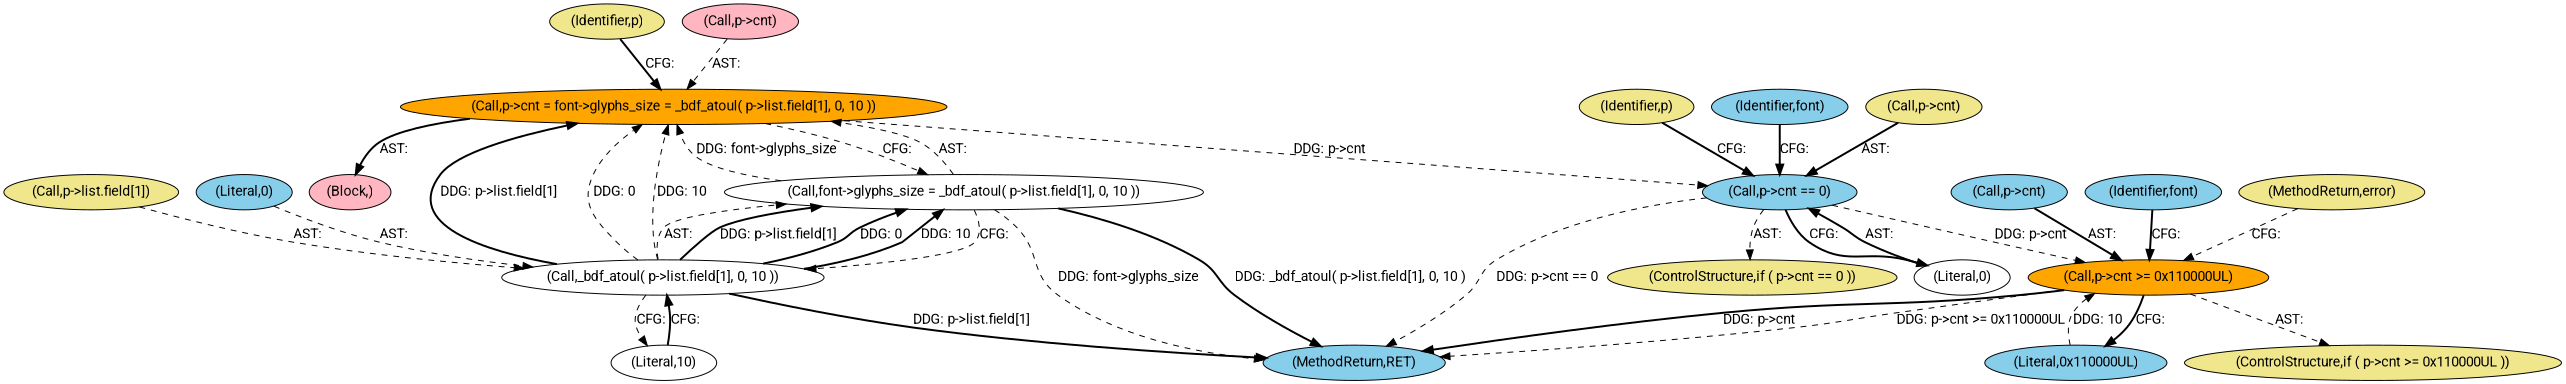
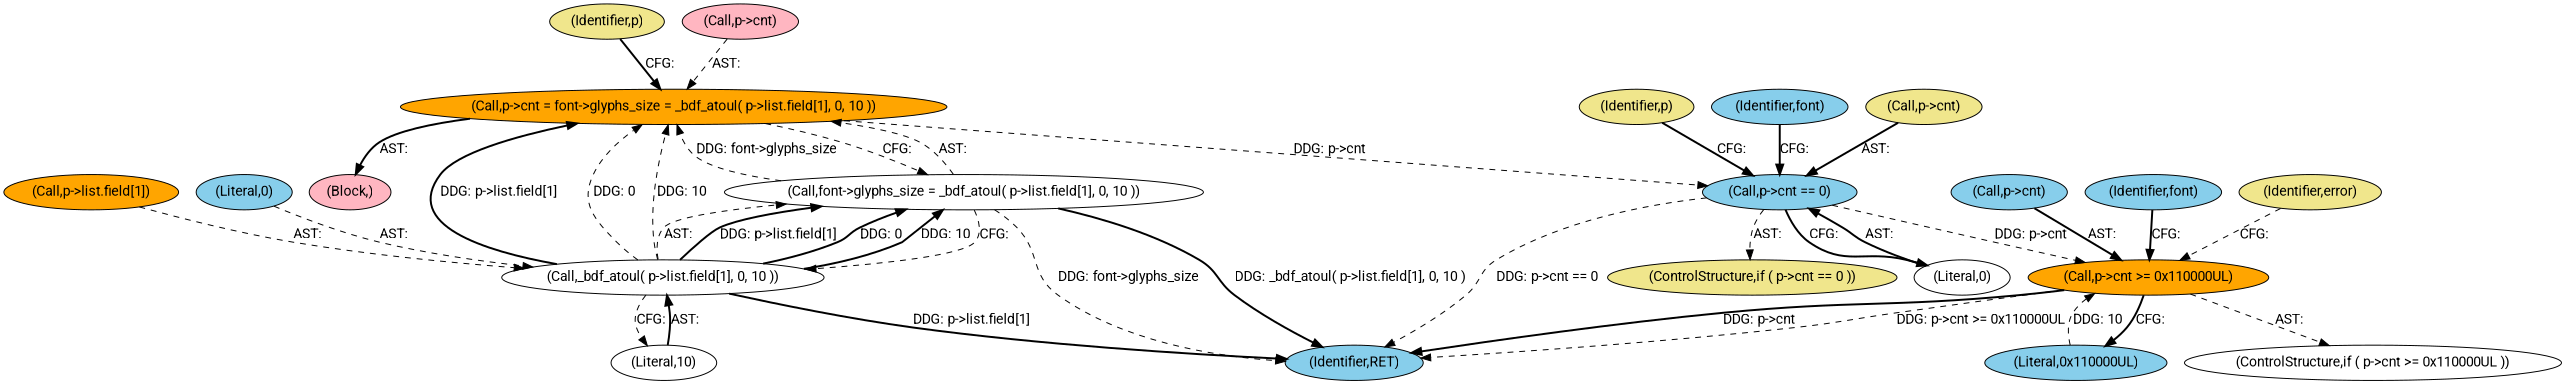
(91, 192) -> (91, 192)
(2332, 192) -> (2310, 192)
(687, 320) -> (687, 320)
(1354, 363) -> (1354, 363)
(2373, 363) -> (2373, 363)
